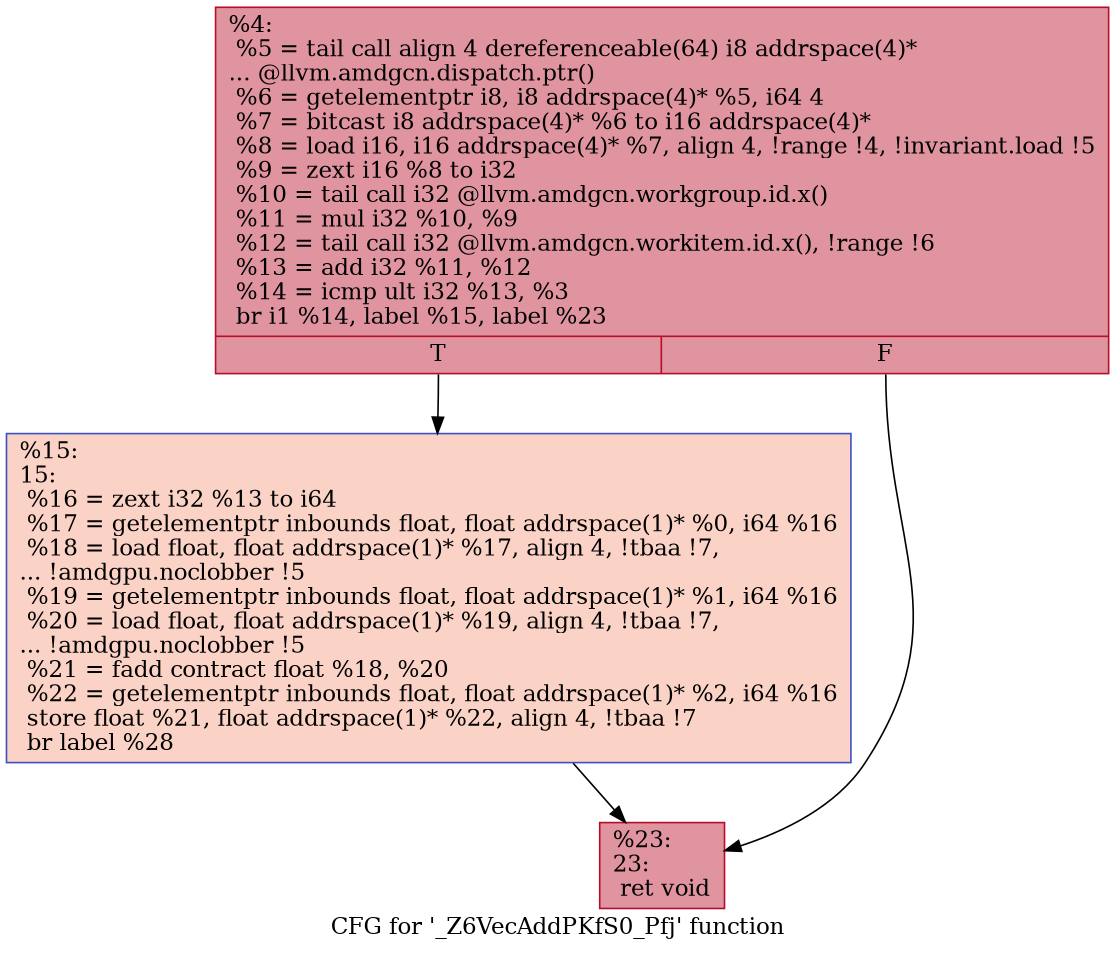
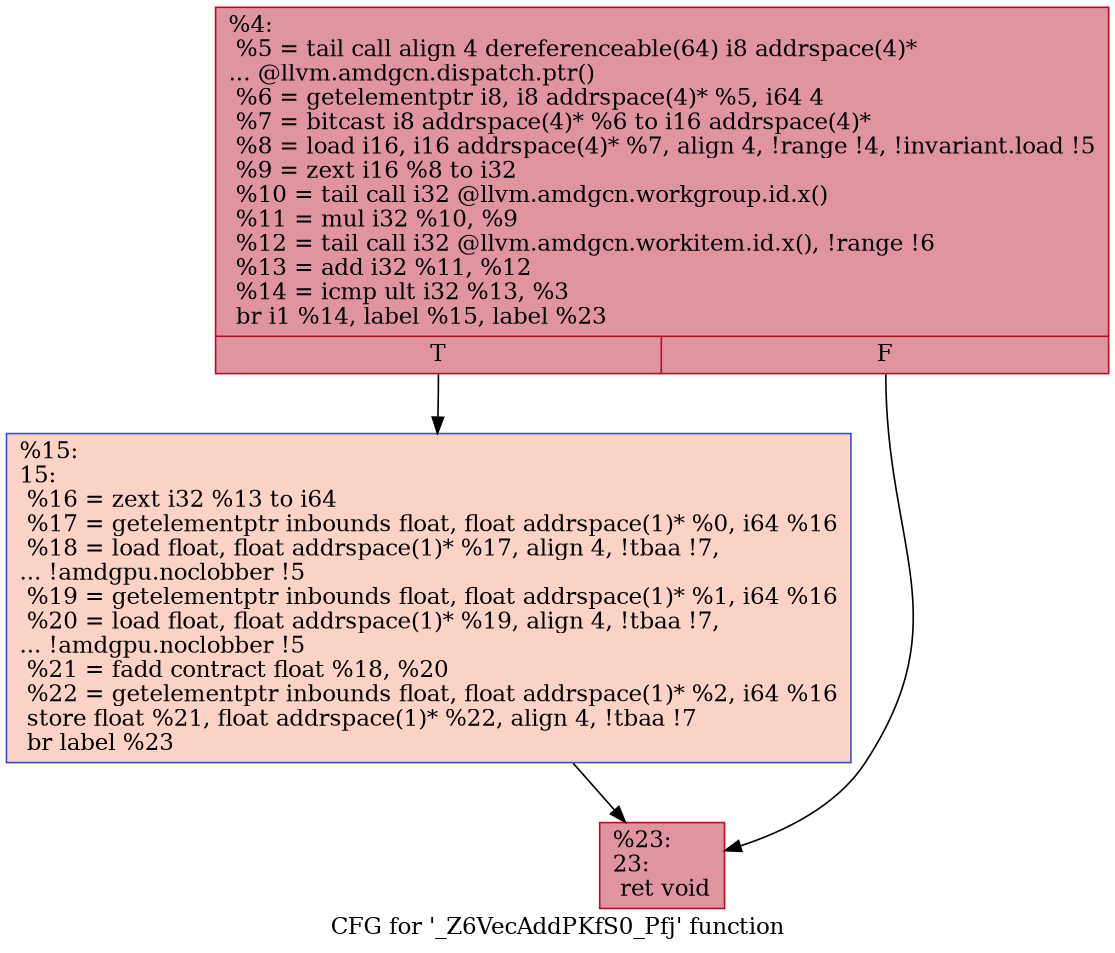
(97, 743) -> (97, 743)
